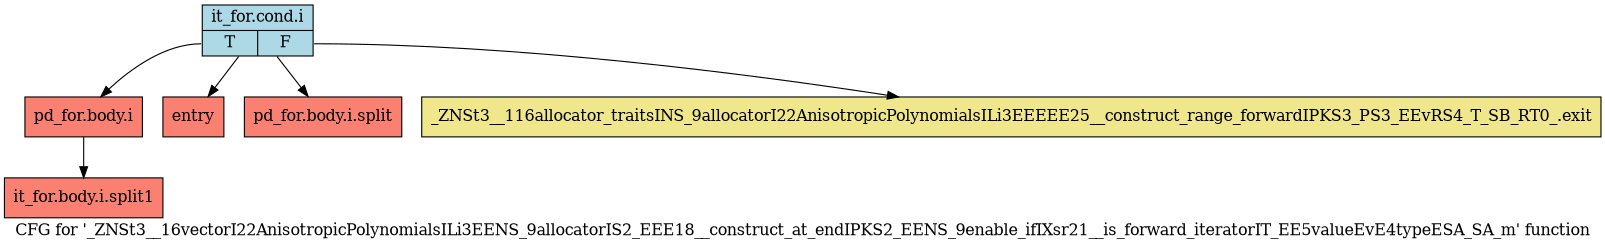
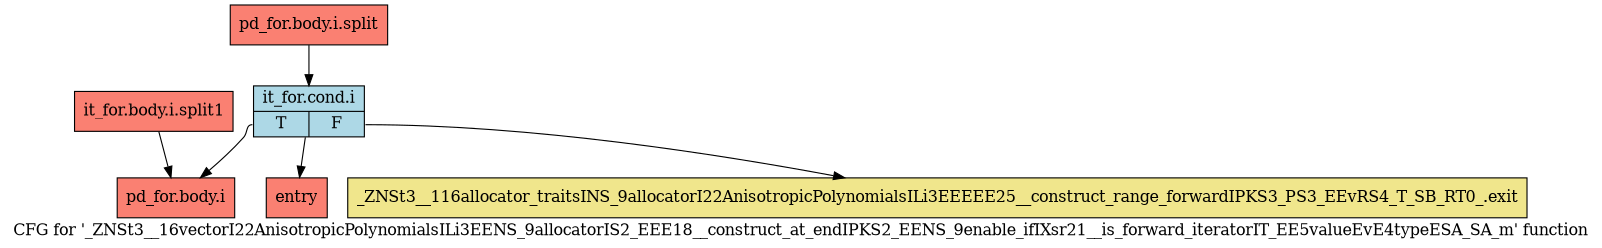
(289, 72) -> (309, 60)
(84, 152) -> (163, 149)
